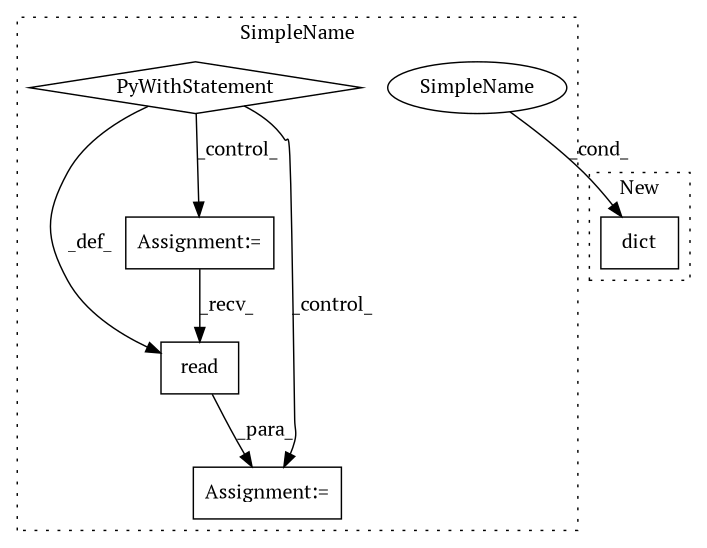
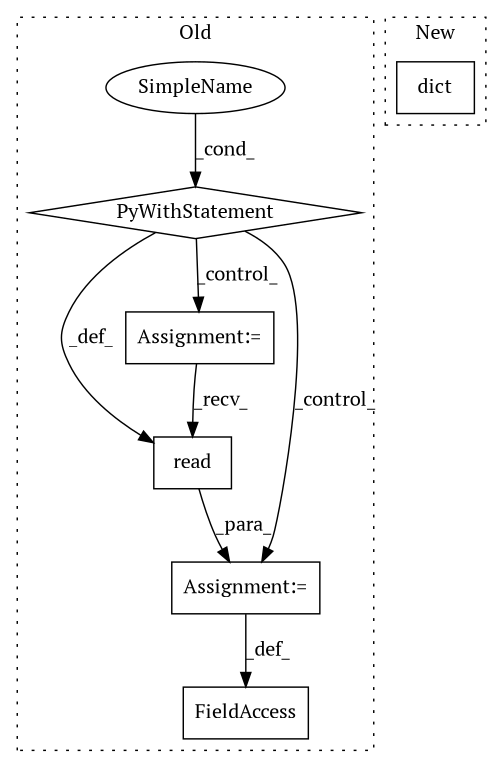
(298, 34) -> (196, 34)
(565, 155) -> (196, 143)
none -> (246, 713)
